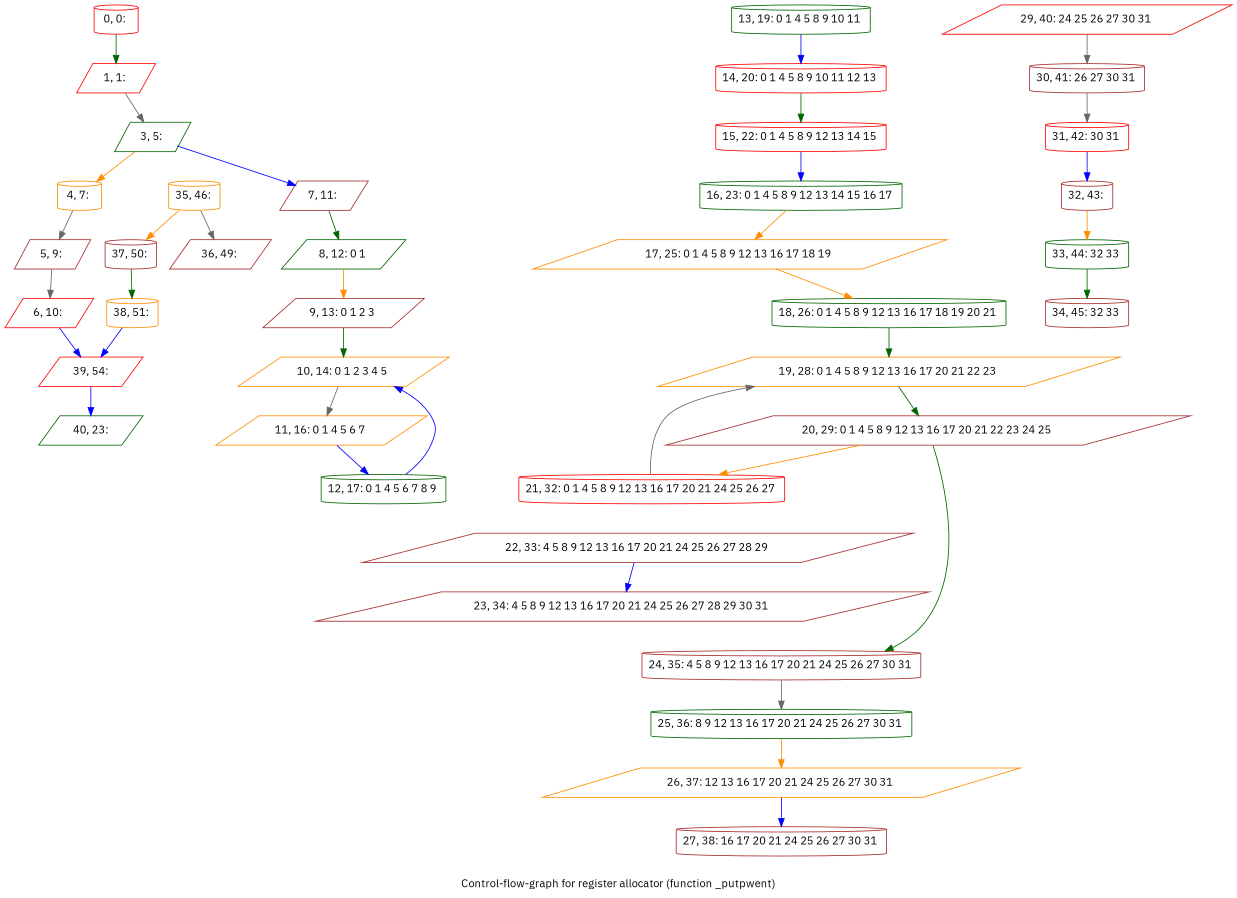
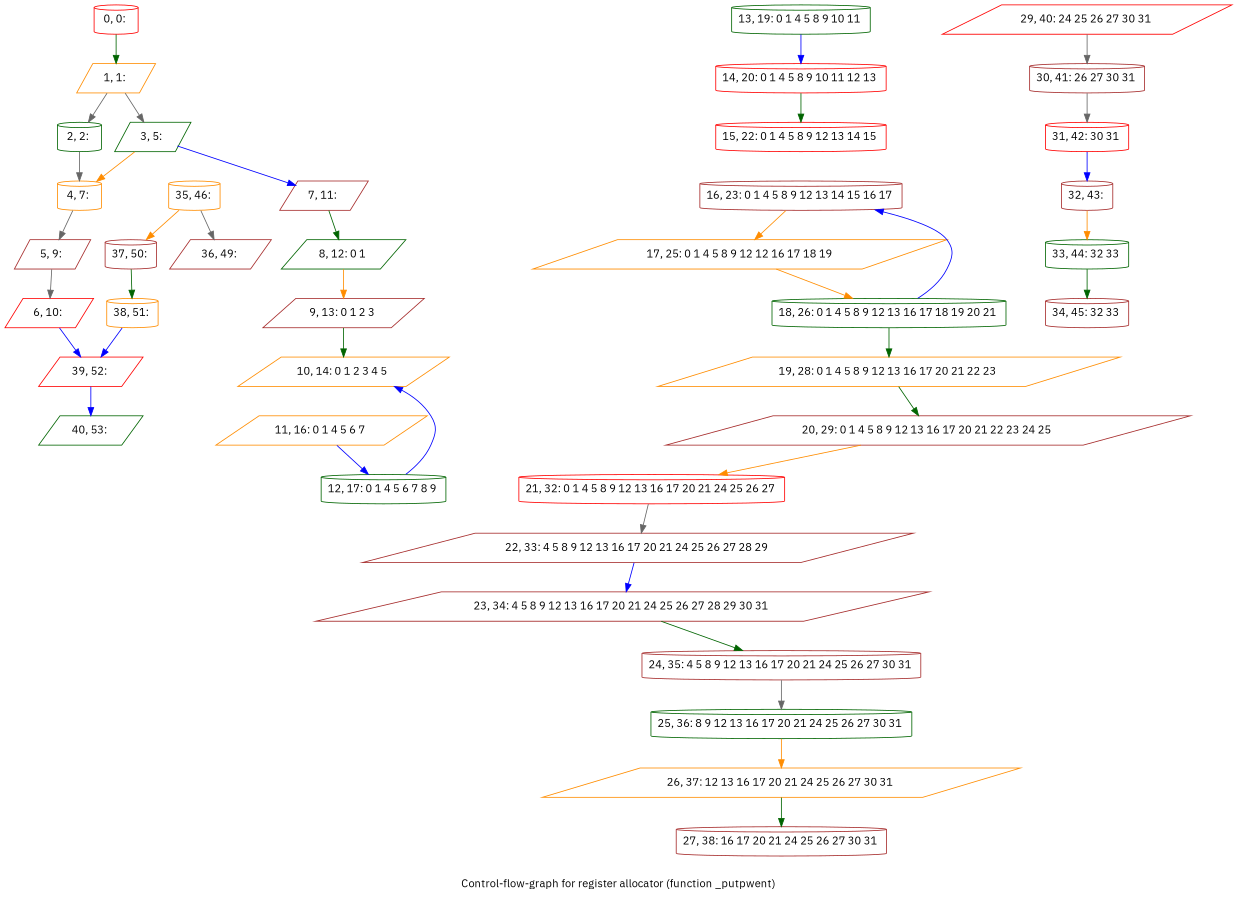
(116, 78) -> (116, 78)
none -> (79, 137)
(801, 162) -> (948, 241)
(801, 196) -> (801, 196)
(740, 254) -> (740, 254)
(91, 372) -> (91, 372)
(334, 397) -> none
(676, 409) -> (646, 515)
(91, 430) -> (91, 430)
(948, 556) -> (698, 635)
(781, 808) -> (781, 808)
